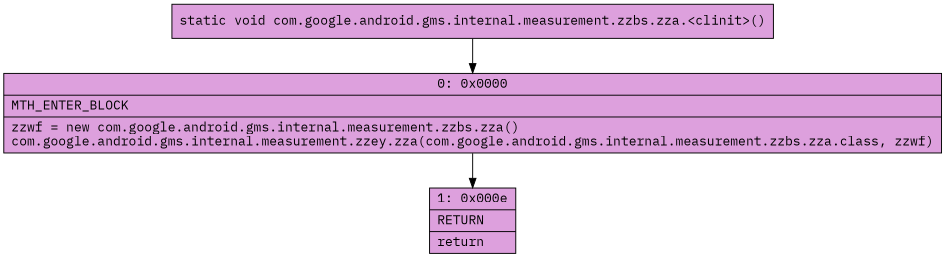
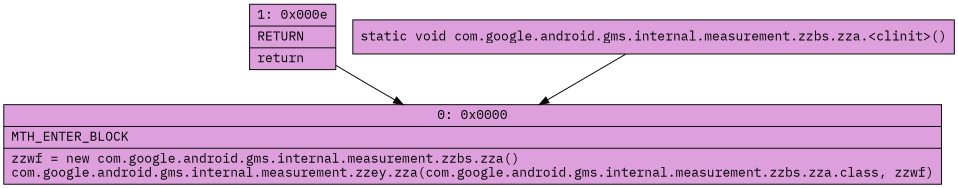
(473, 166) -> (365, 83)
